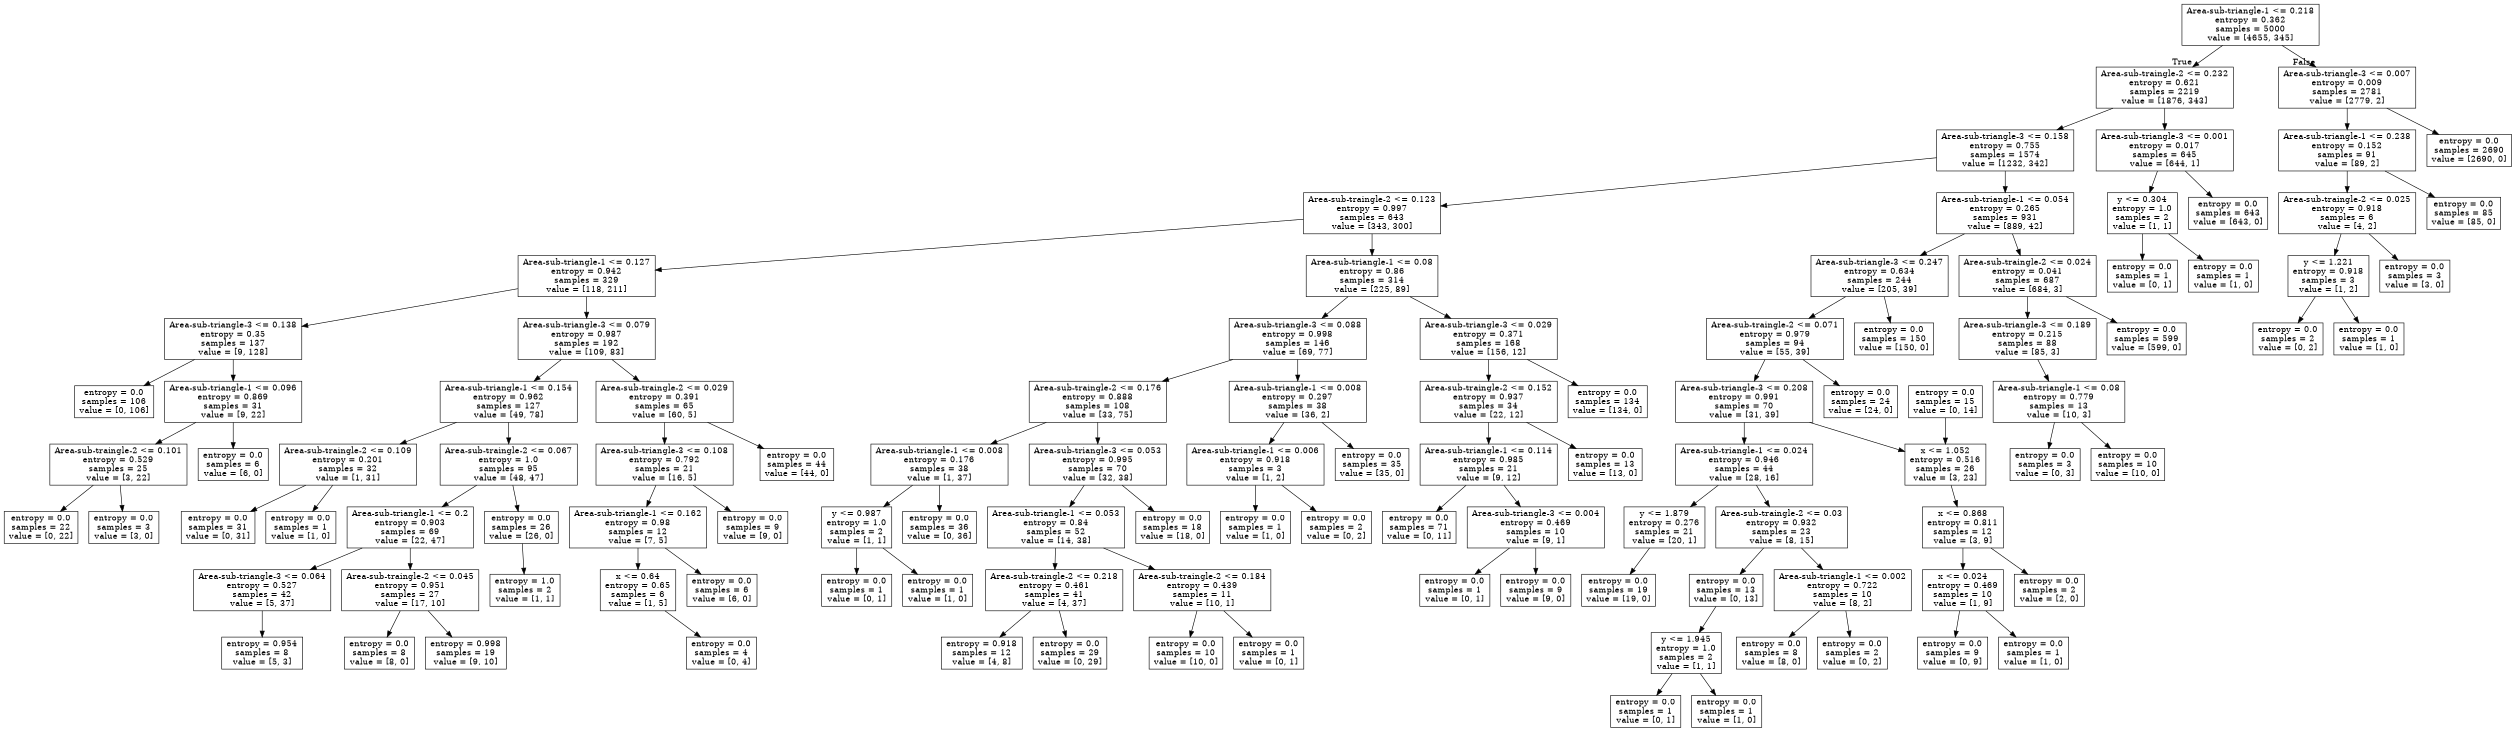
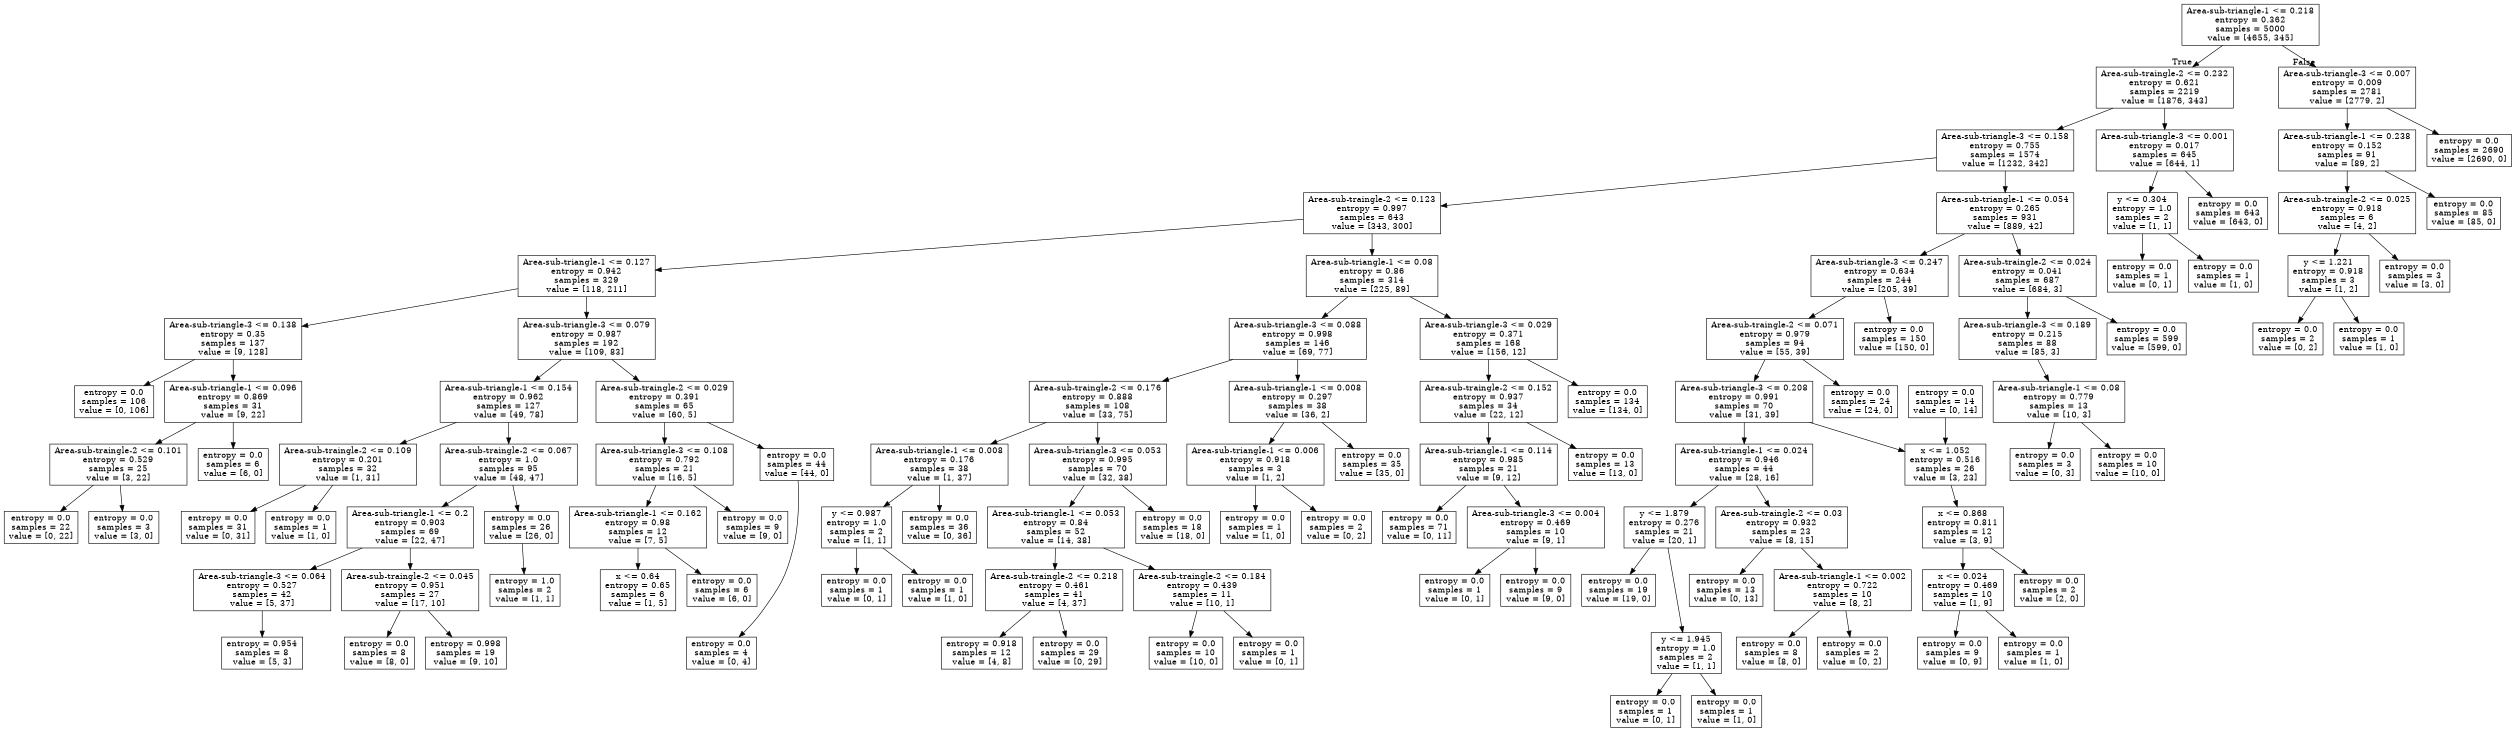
(1945, 402) -> (1945, 402)
(1709, 617) -> (1675, 587)
(680, 622) -> (789, 563)
